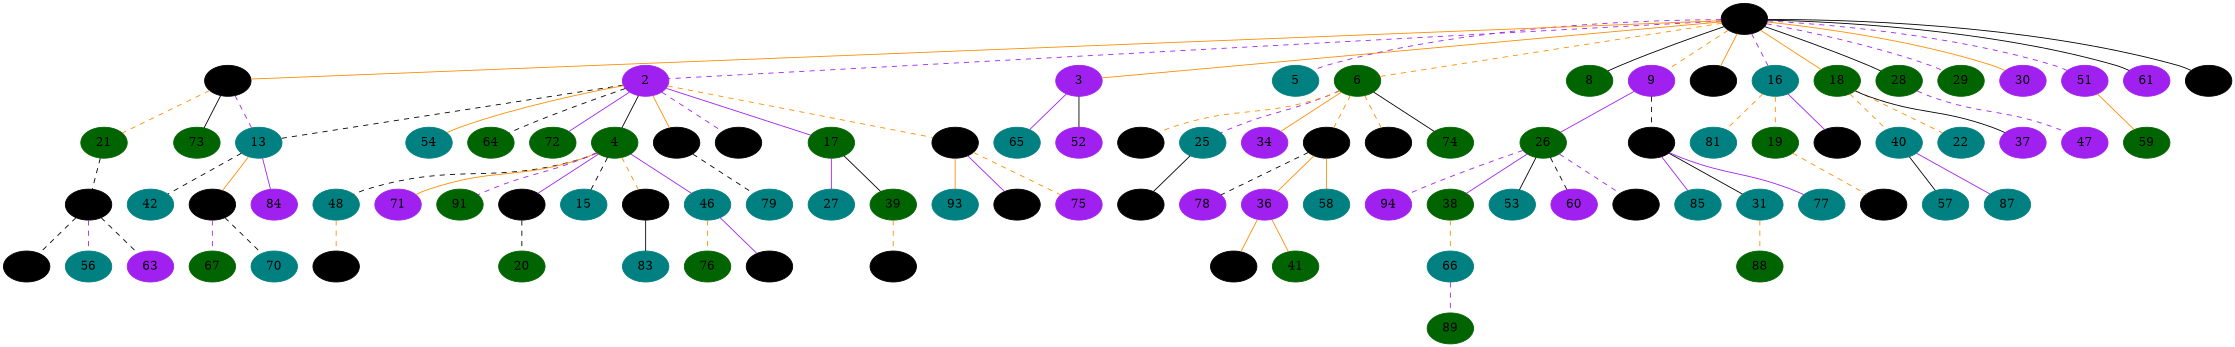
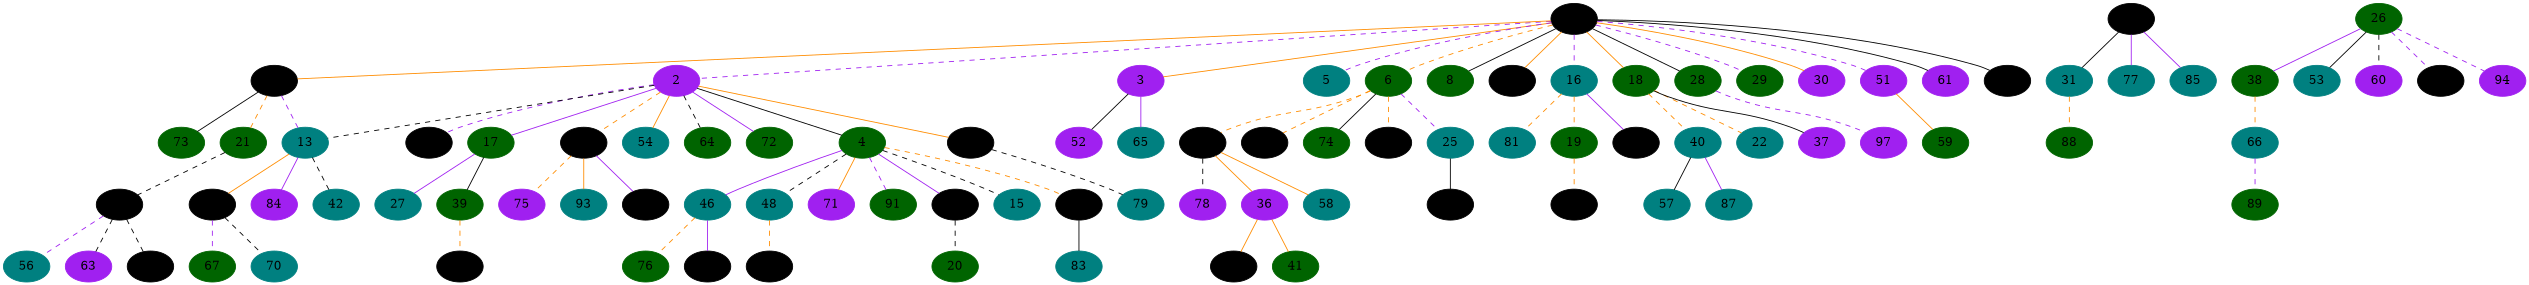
(1652, 81) -> none
(1265, 143) -> none
(2085, 143) -> (1884, 143)
